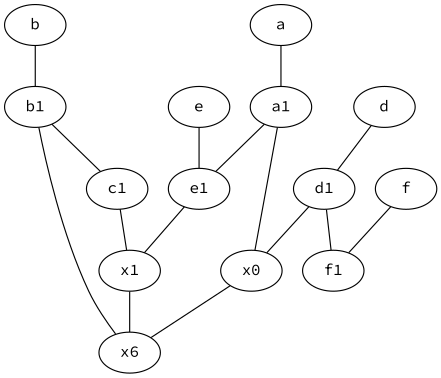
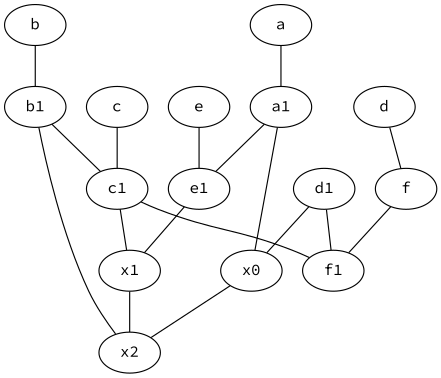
none -> (117, 107)
(354, 148) -> (395, 148)
none -> (225, 230)
(130, 353) -> (130, 353)
